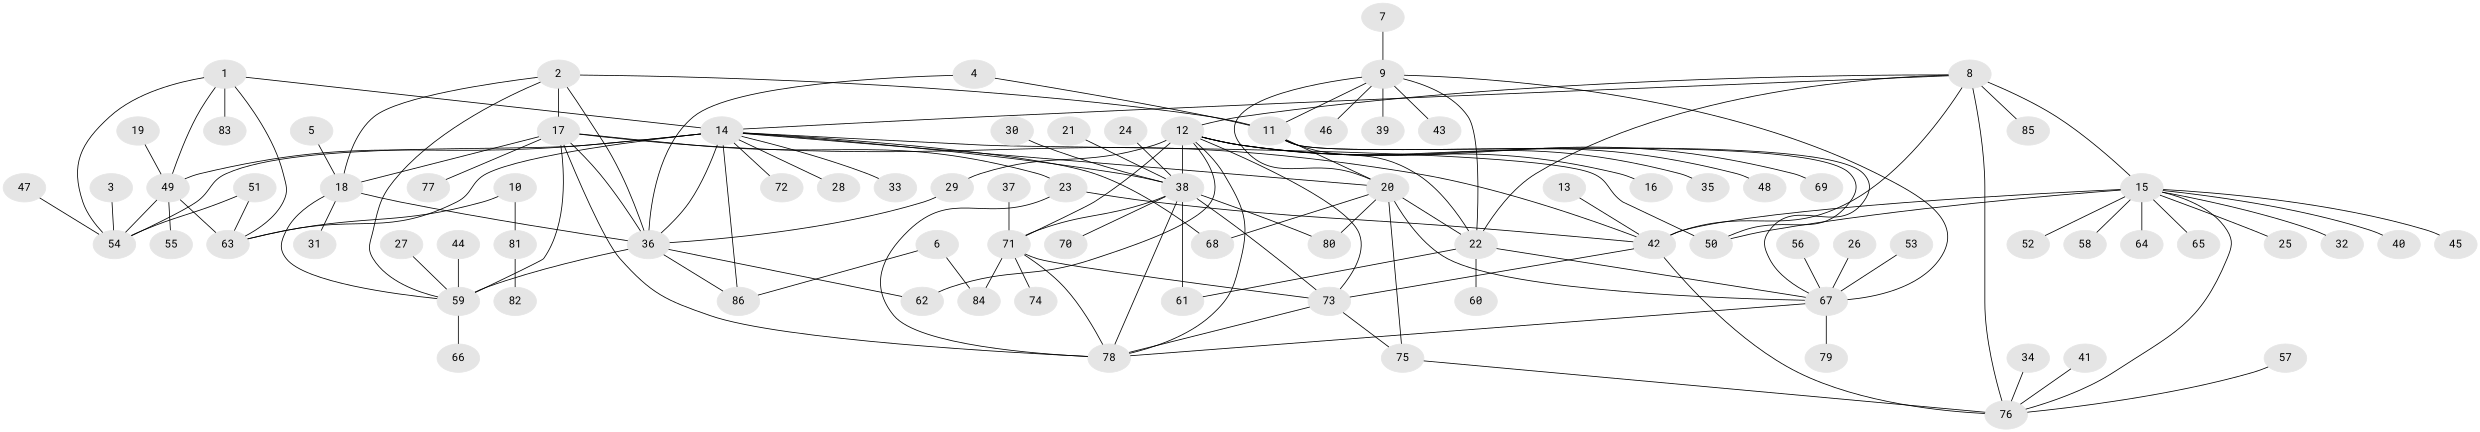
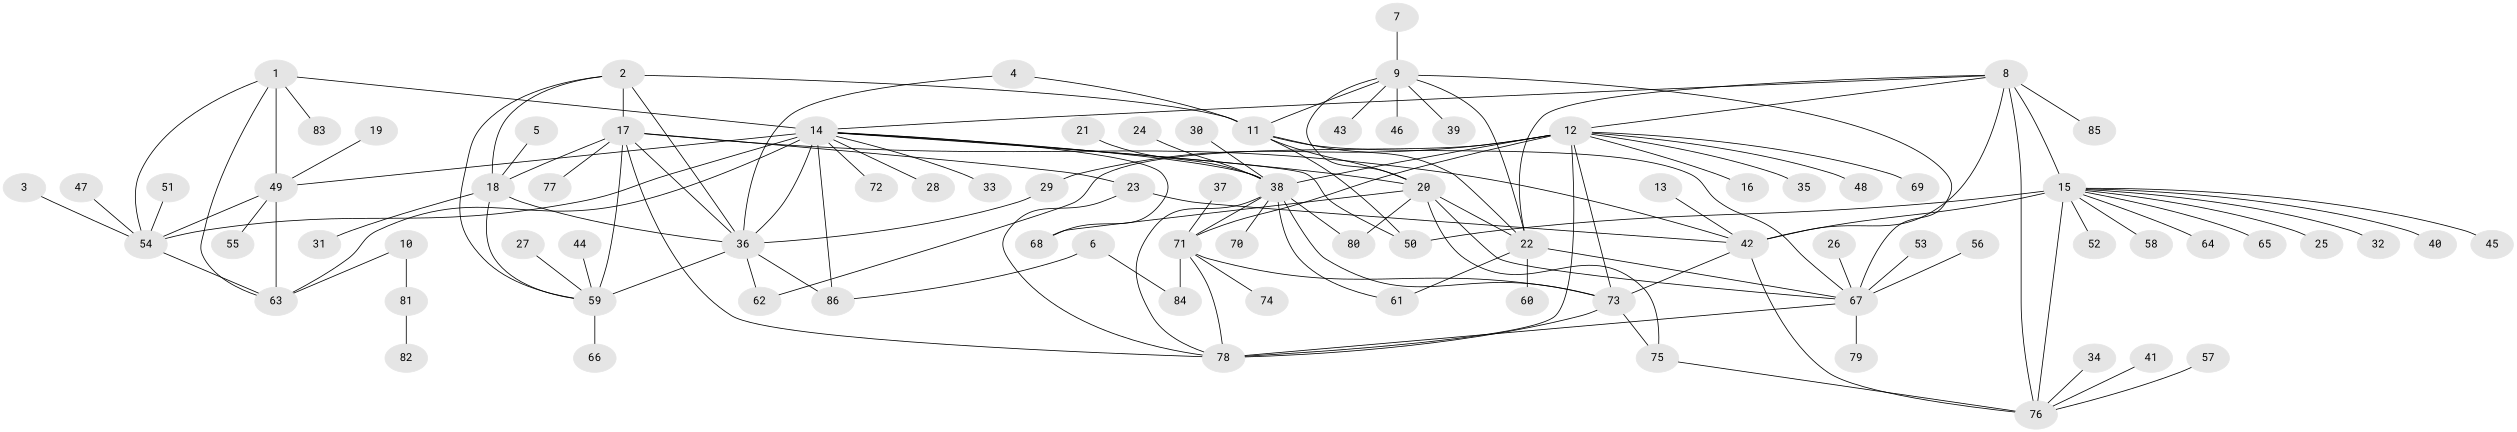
(241, 216) -> (206, 271)
